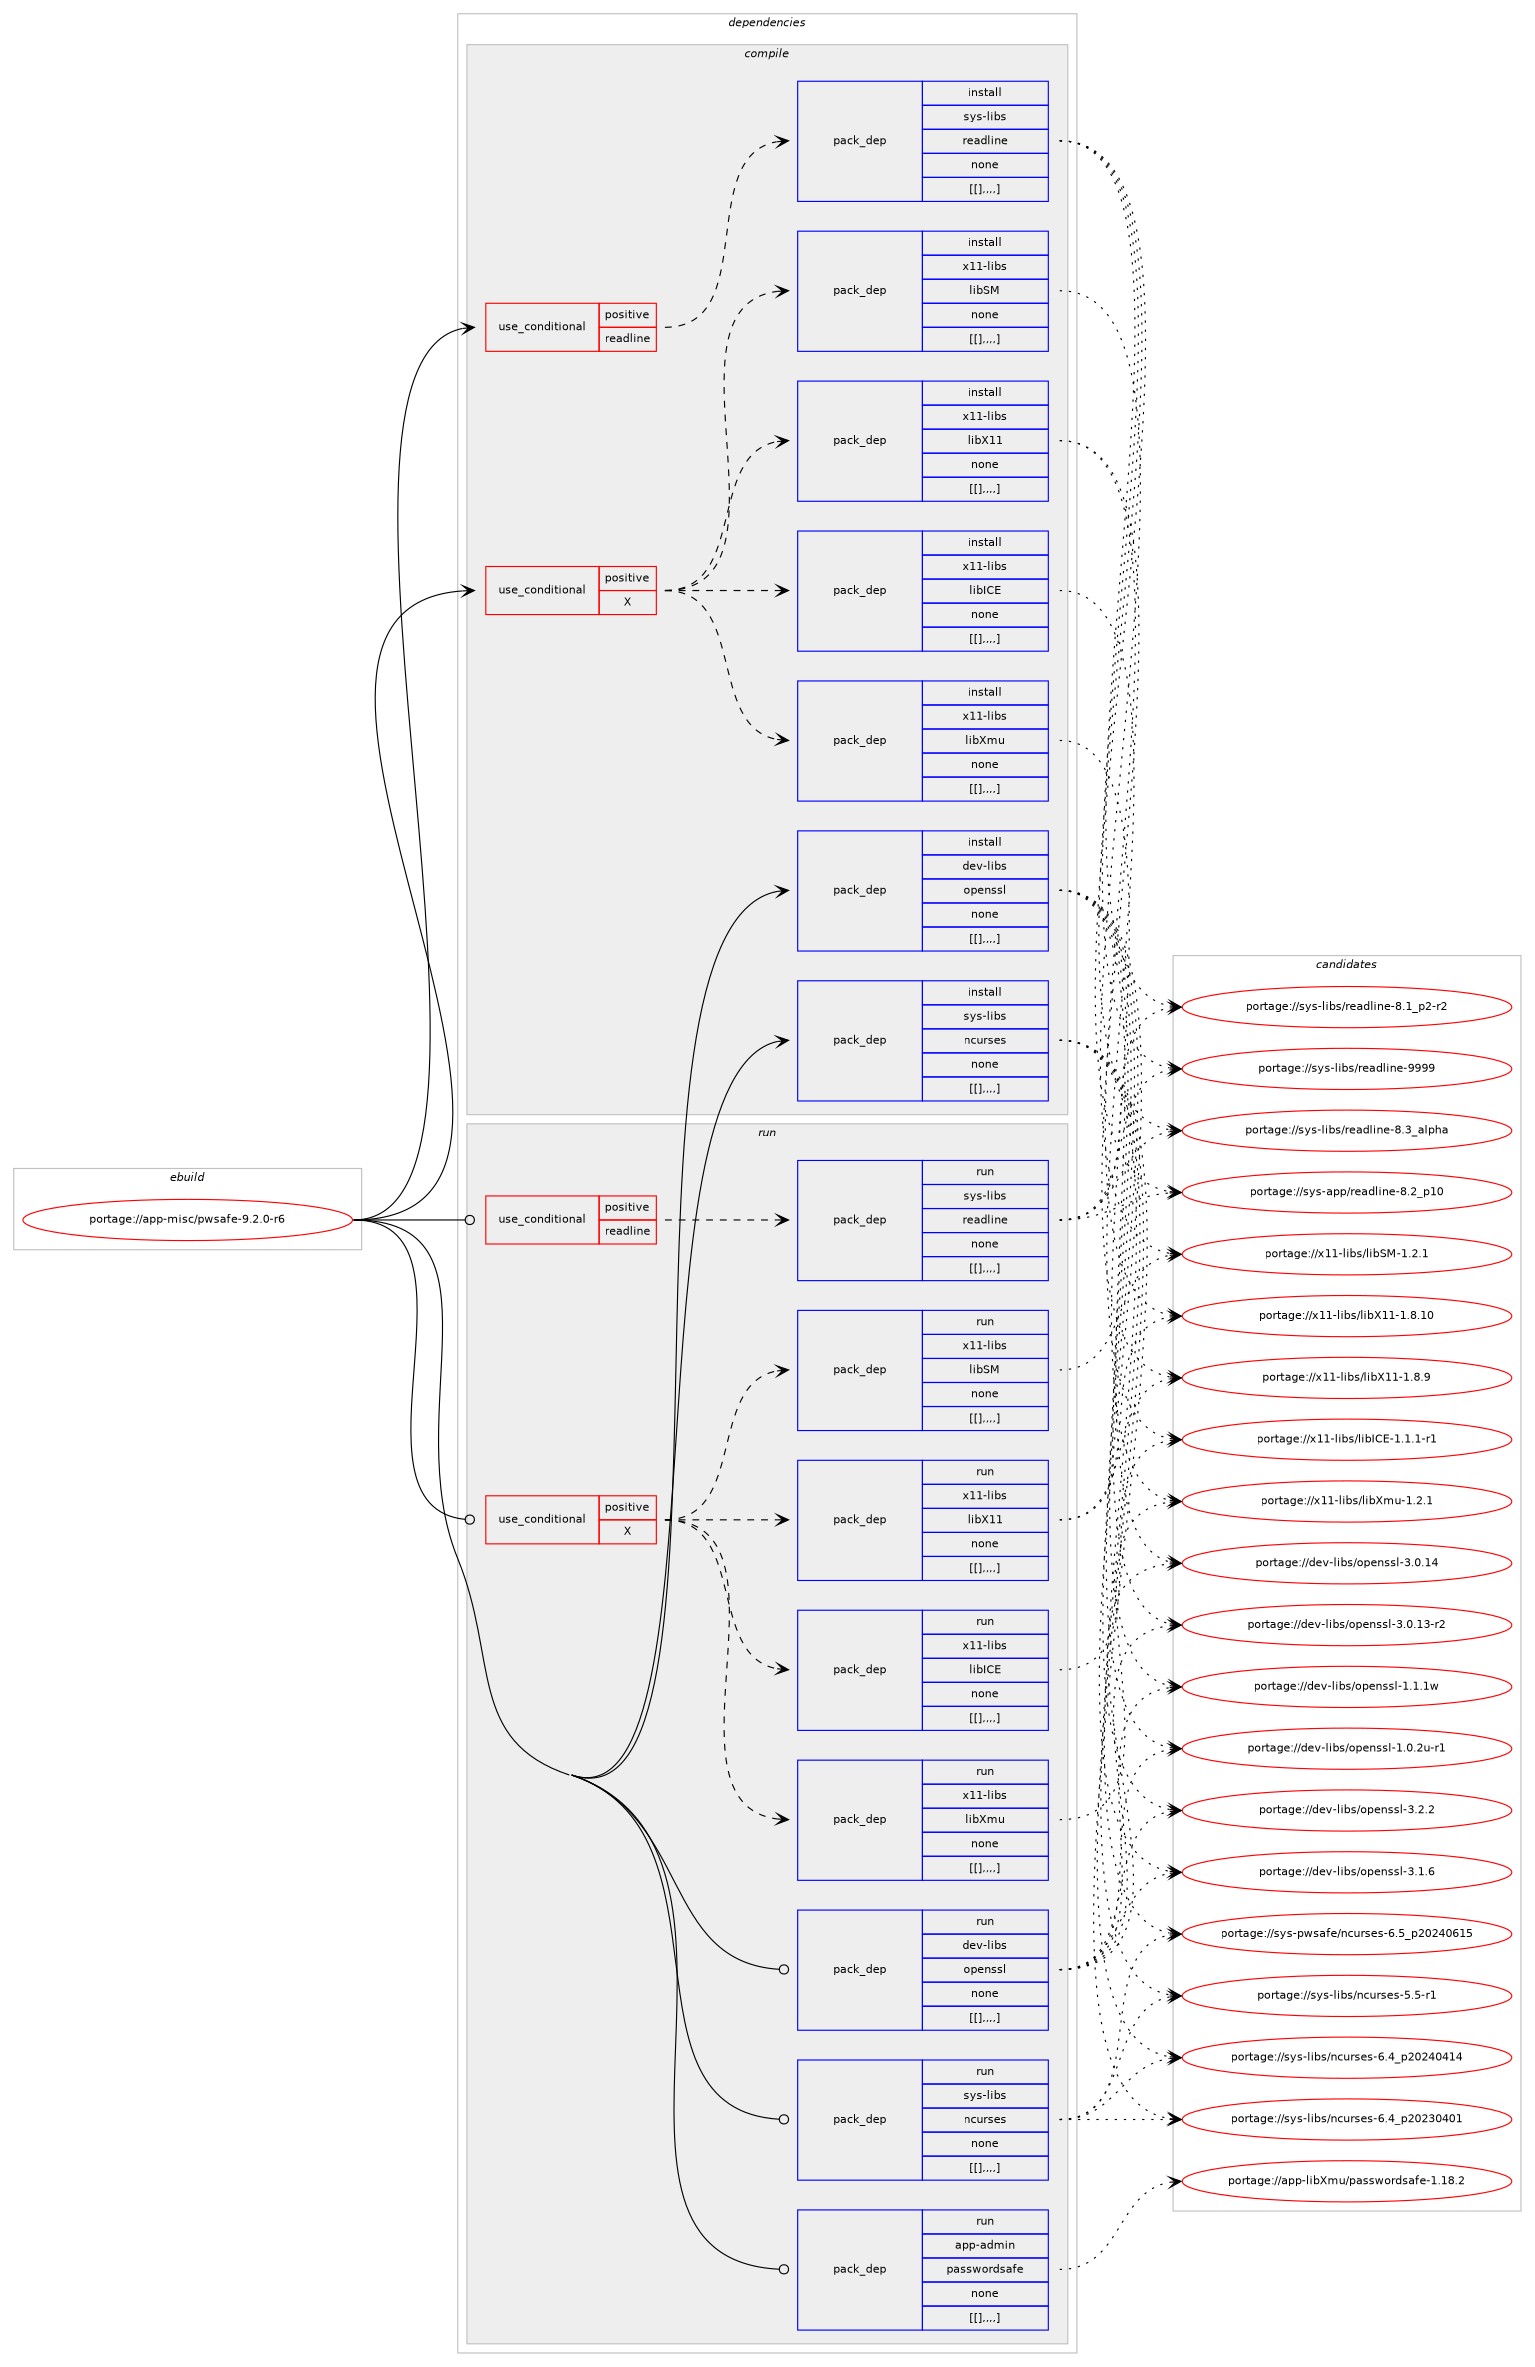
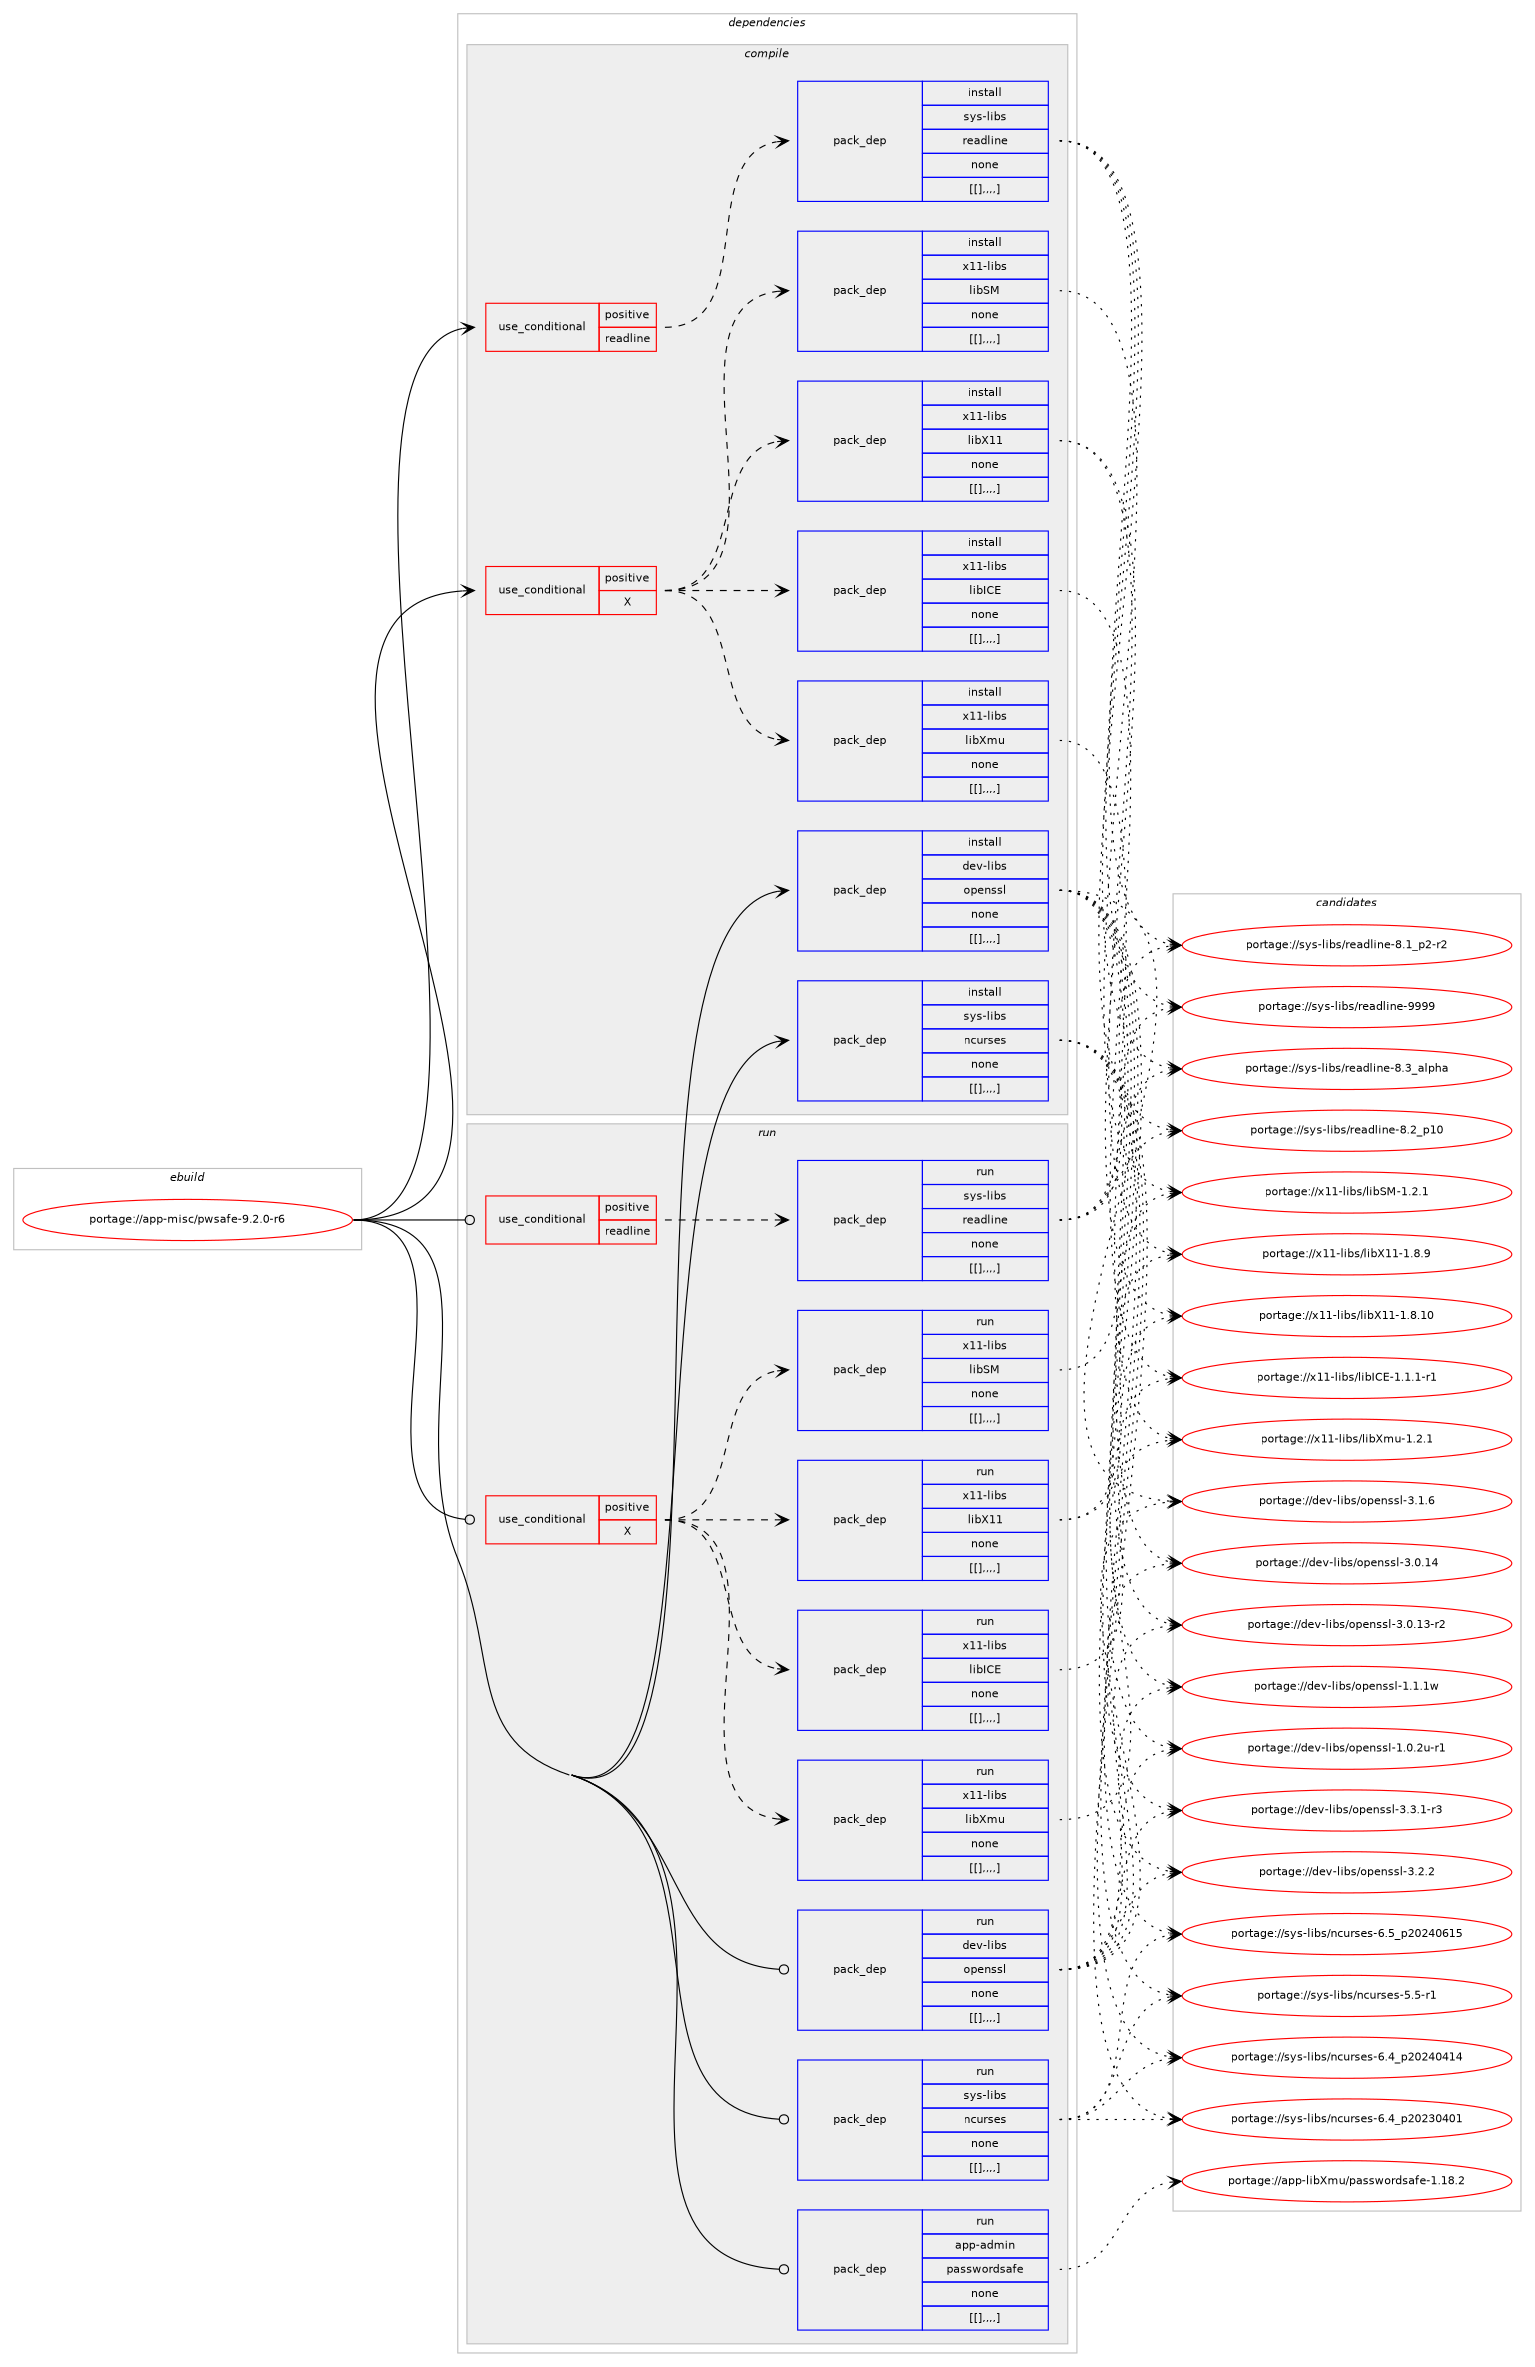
(1347, 1193) -> (1347, 1131)
none -> (1347, 1811)
(1347, 1934) -> (1347, 1934)
